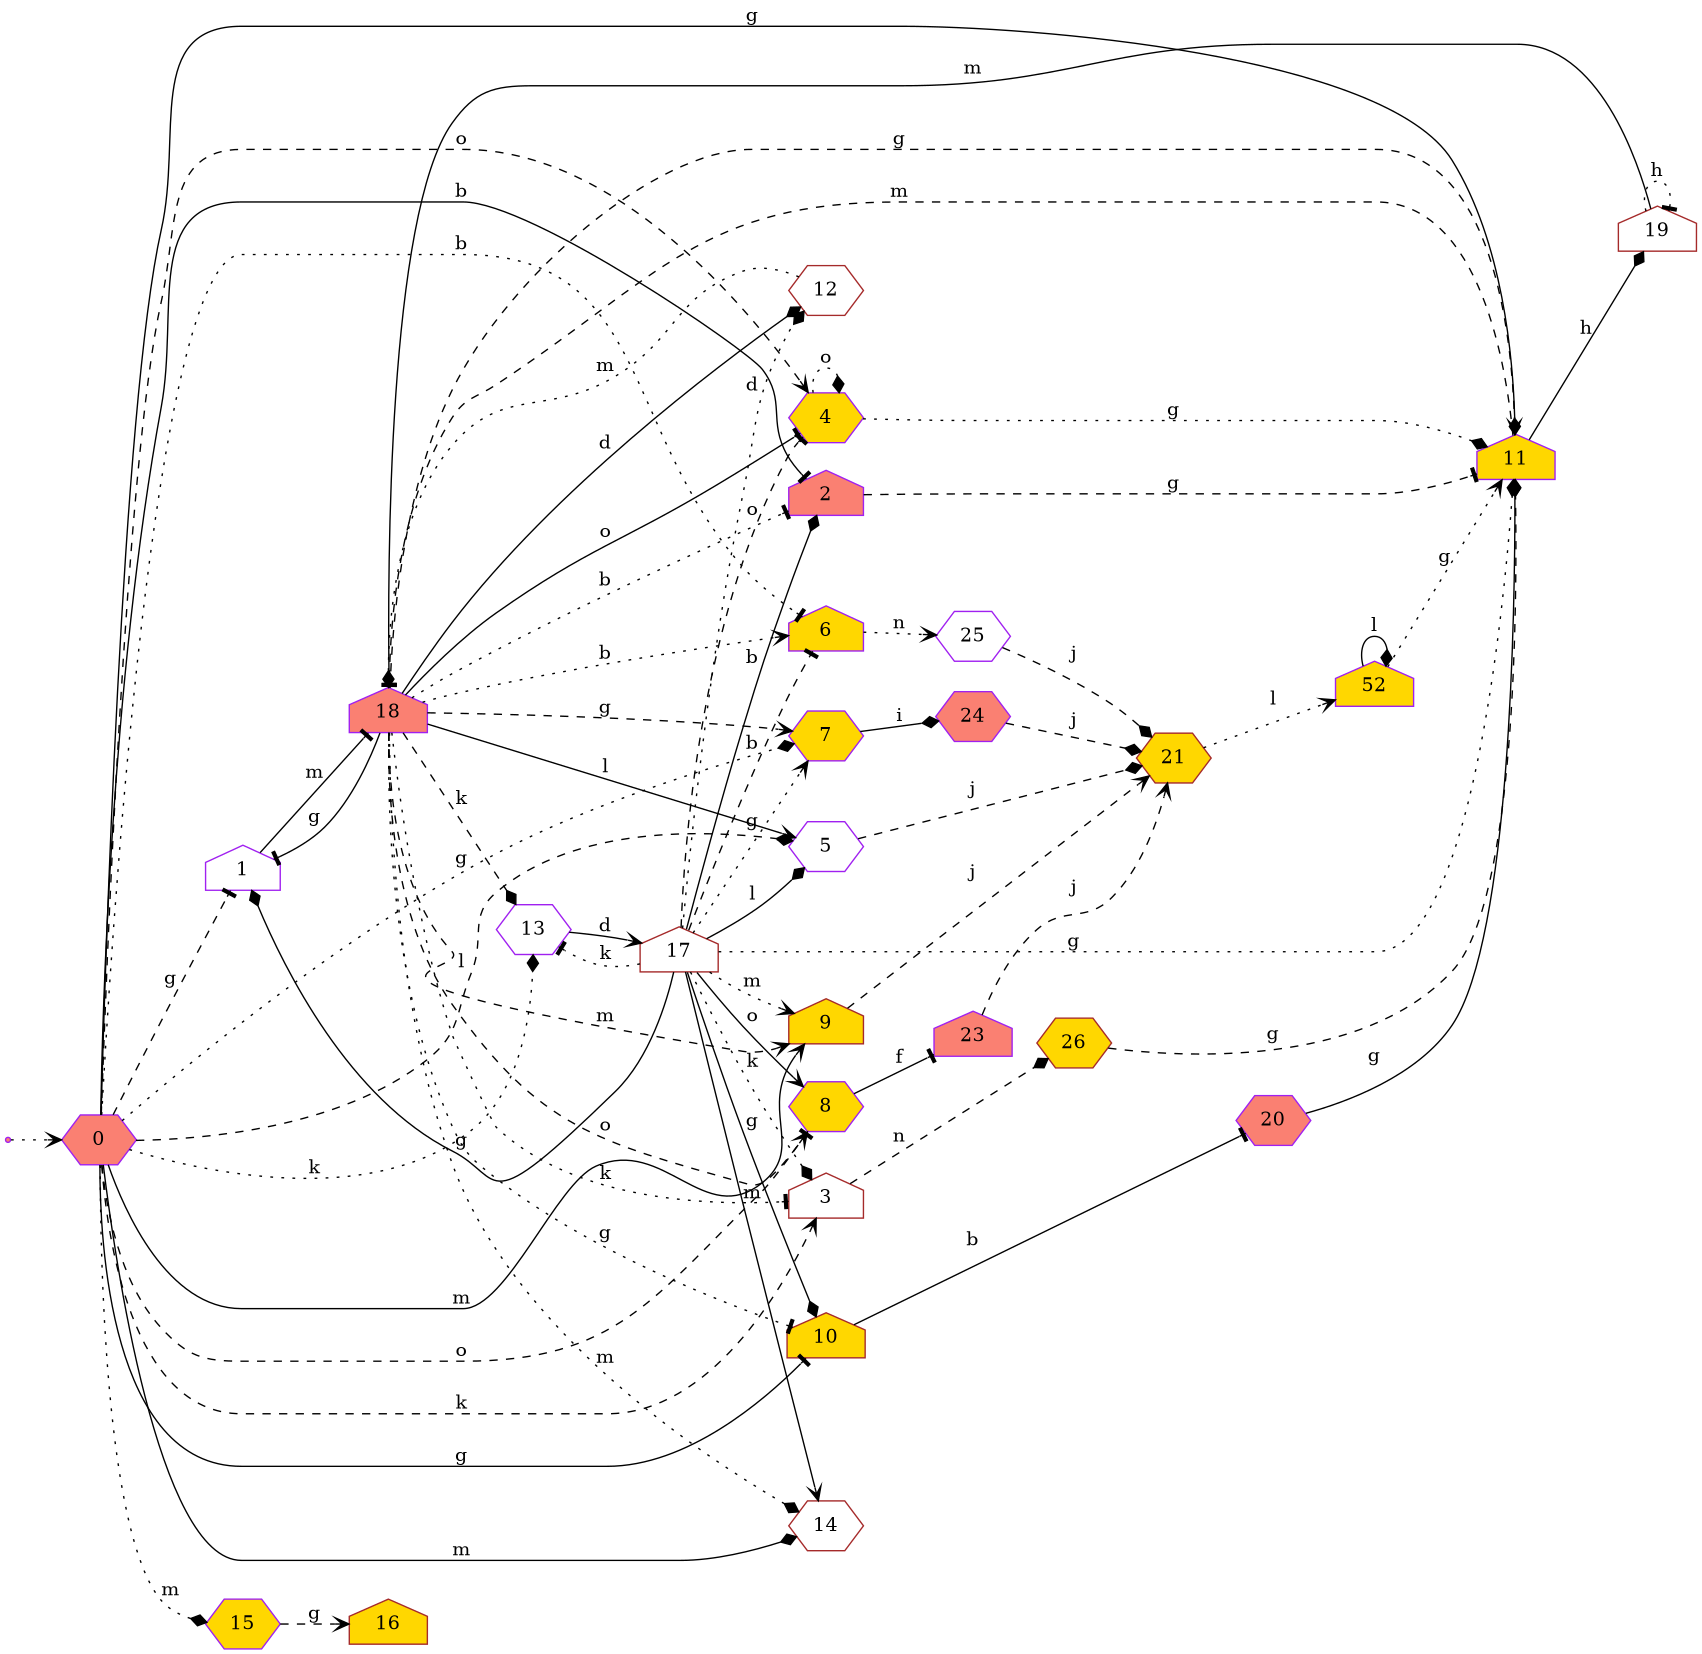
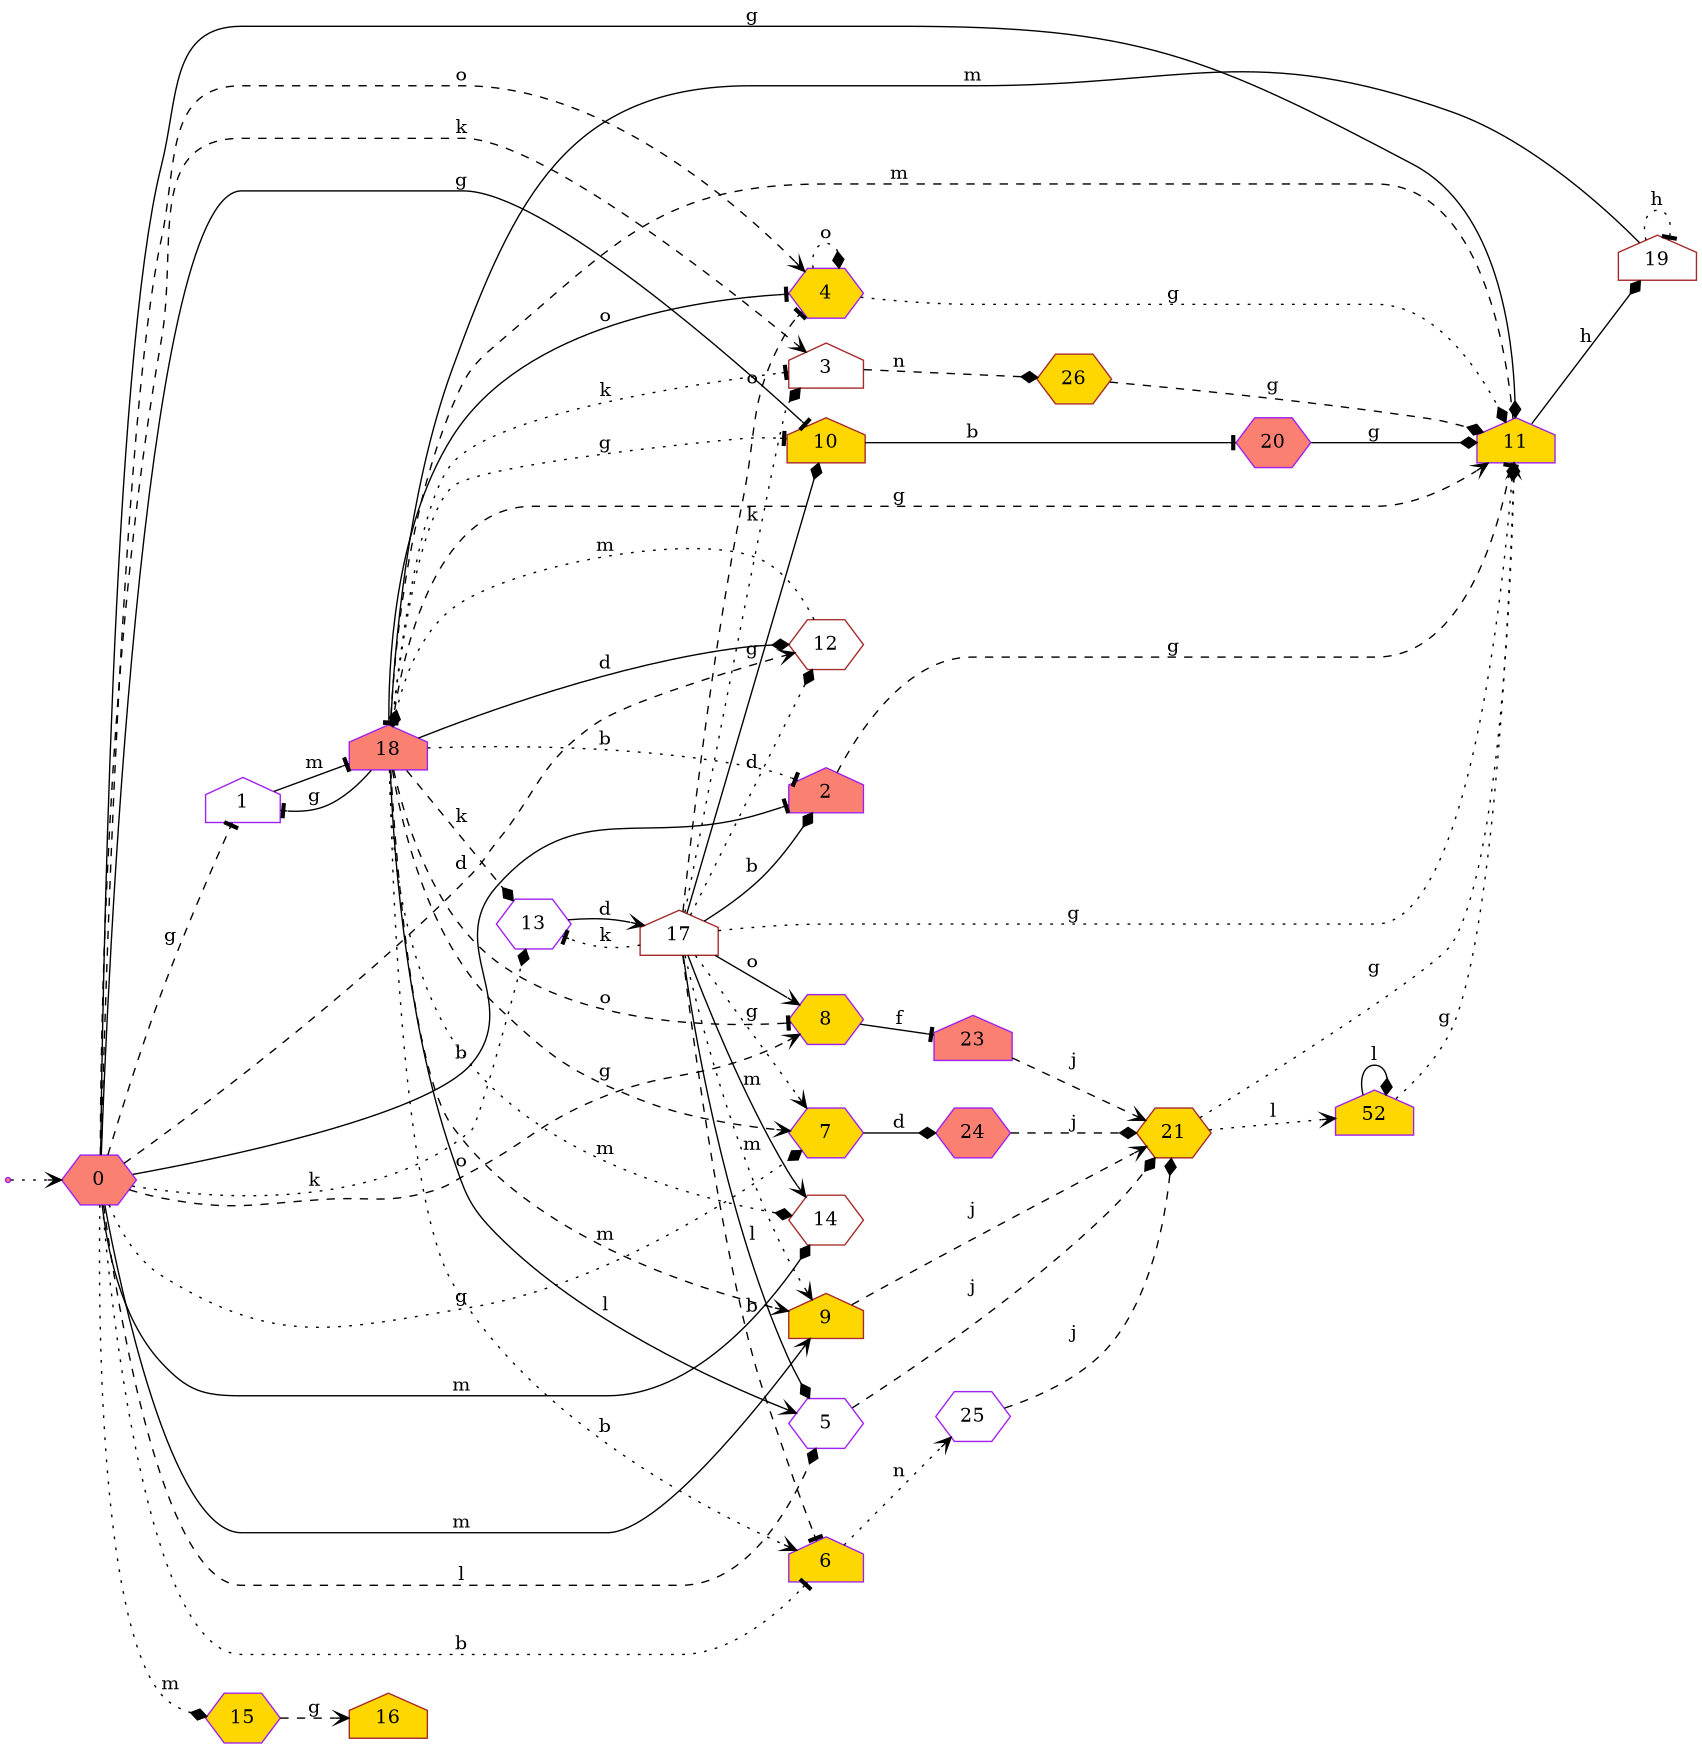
(900, 716) -> (900, 1123)
none -> (1473, 885)
none -> (451, 895)
(433, 1139) -> none
